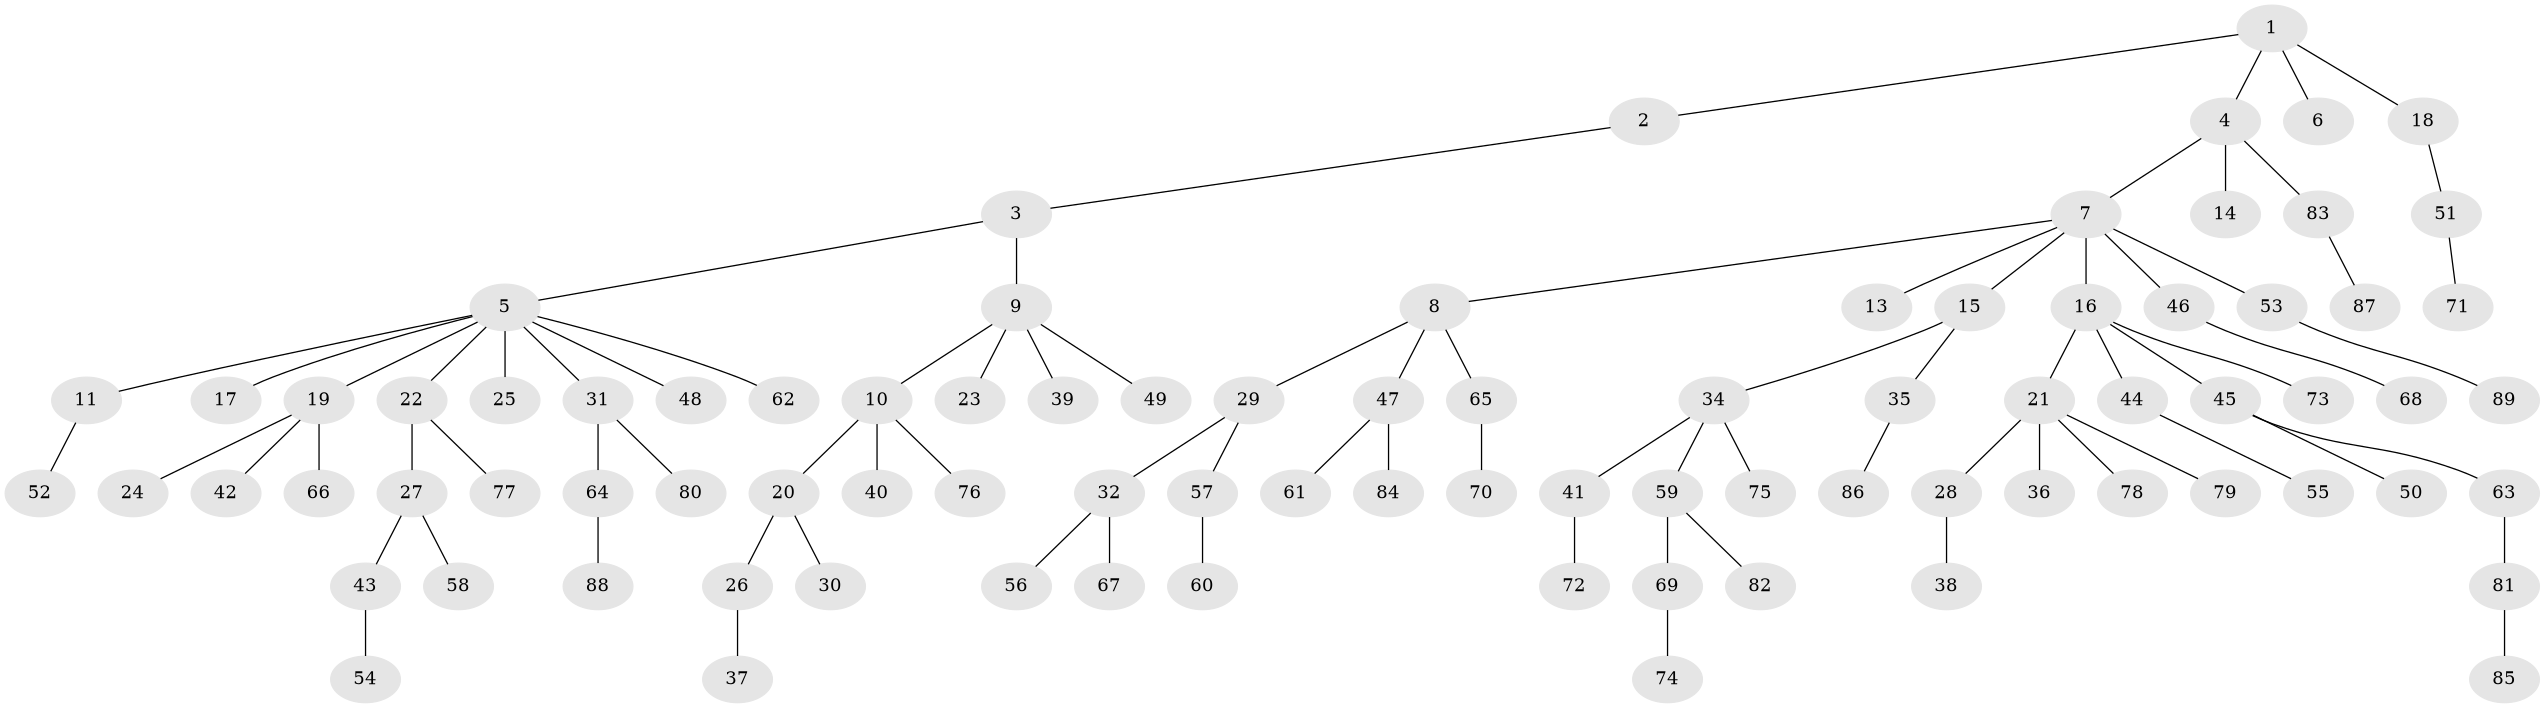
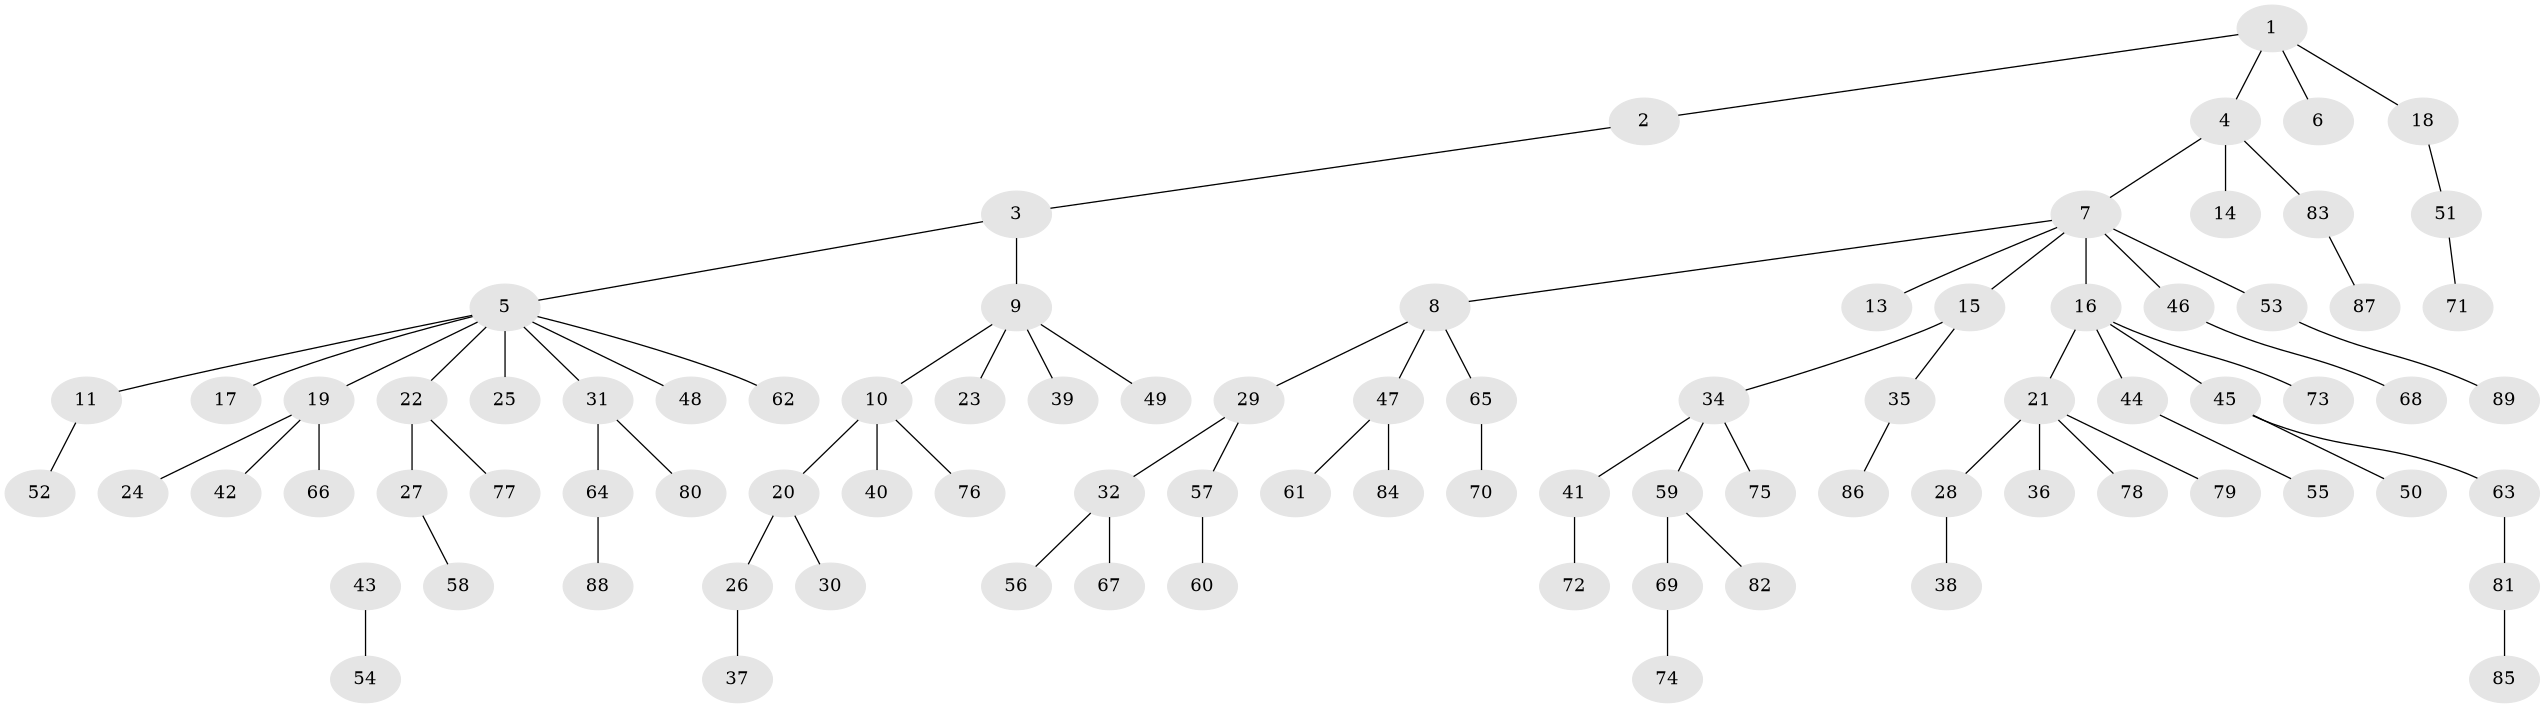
(389, 540) -> none
